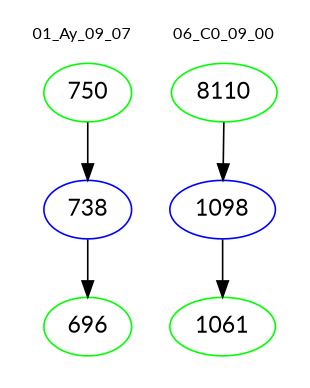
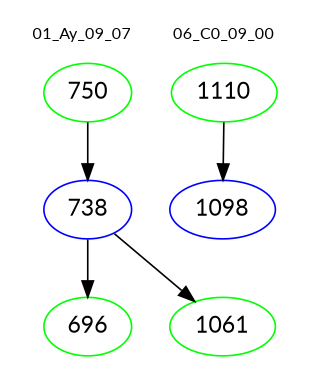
(224, 93) -> (224, 93)
(223, 260) -> (135, 251)
